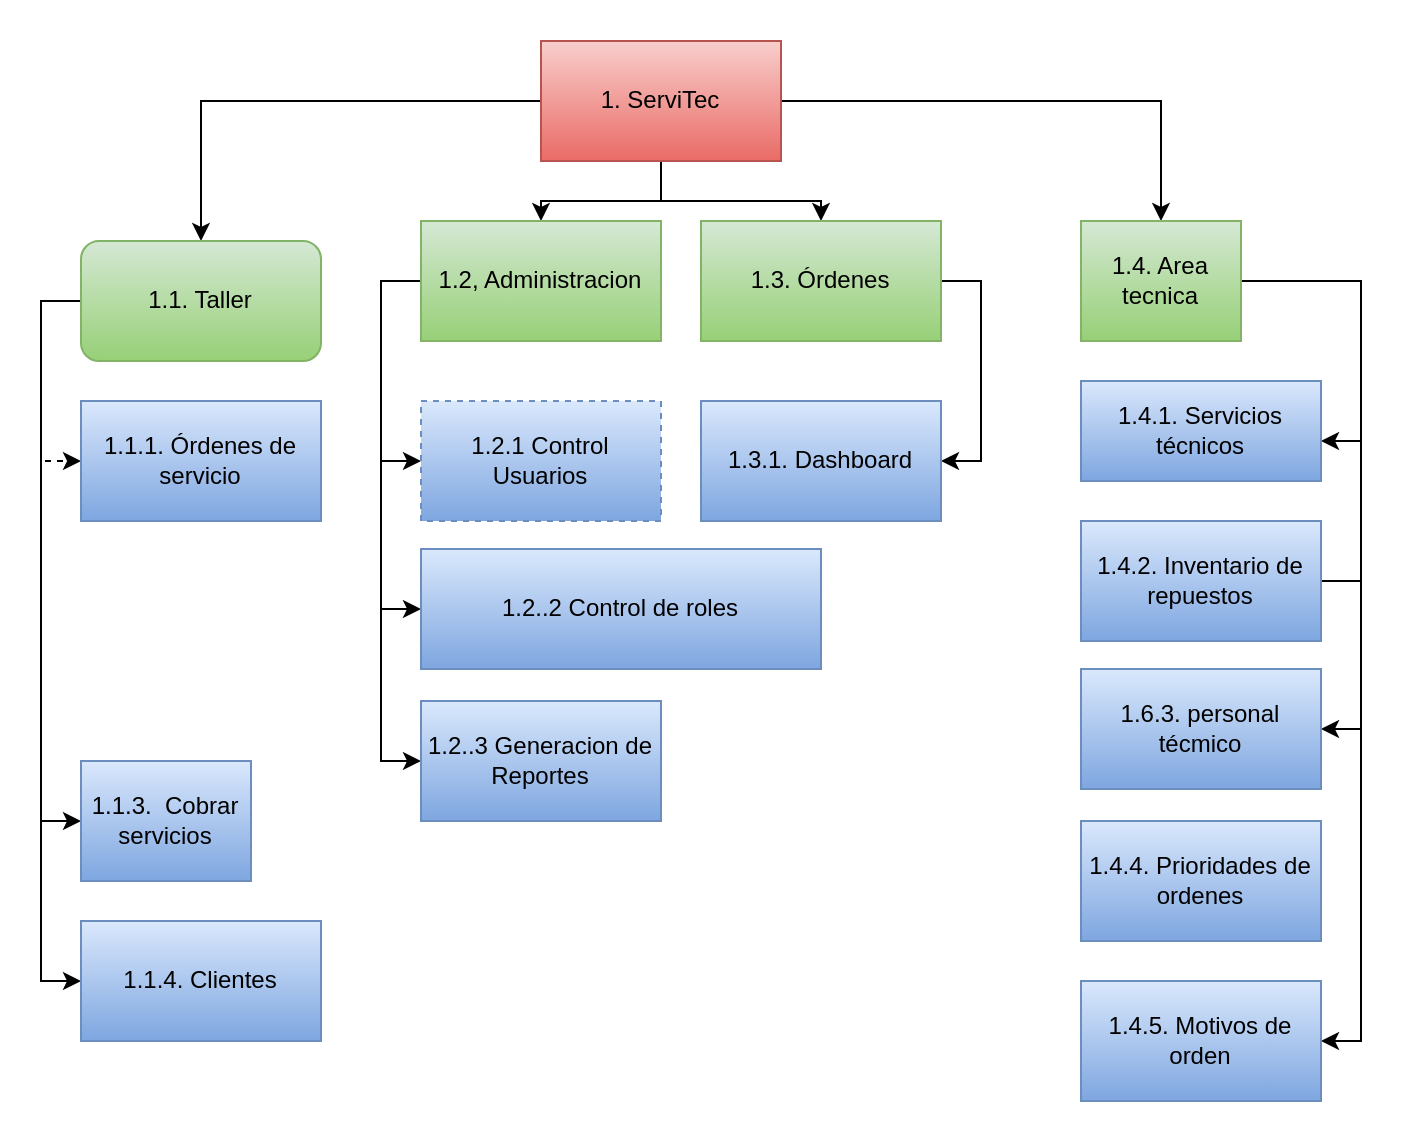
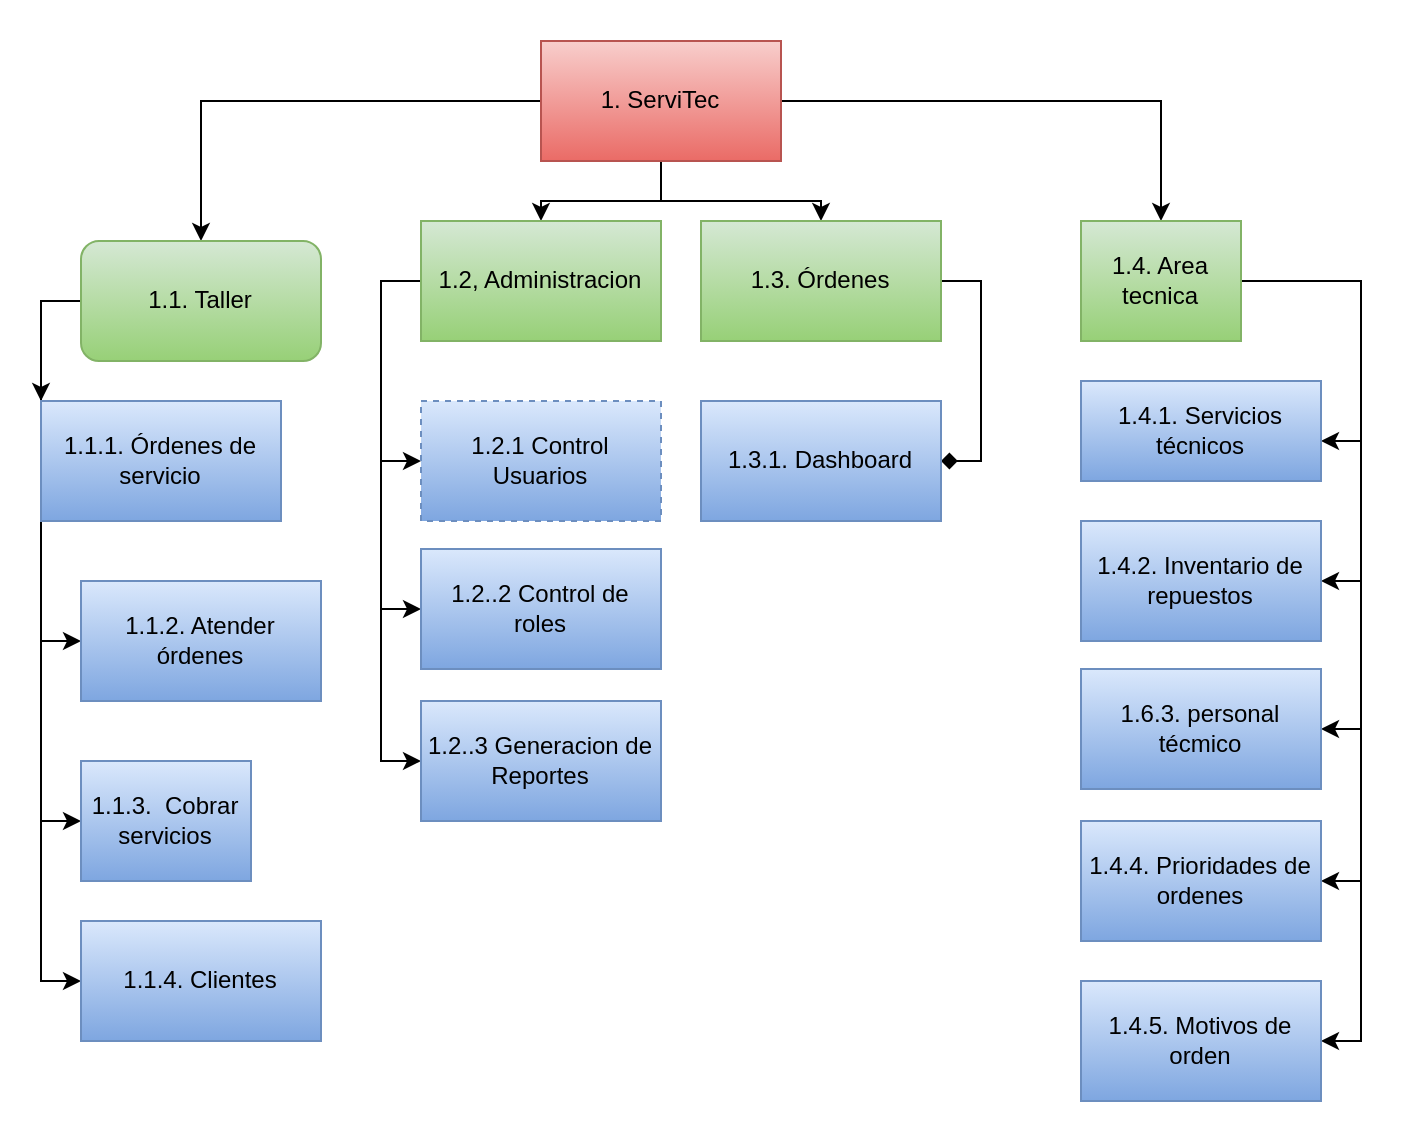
(201, 461) -> (161, 461)
(956, 461) -> (957, 461)
(1330, 581) -> (1336, 581)
(621, 609) -> (541, 609)
none -> (56, 641)
none -> (201, 641)
none -> (1346, 881)
